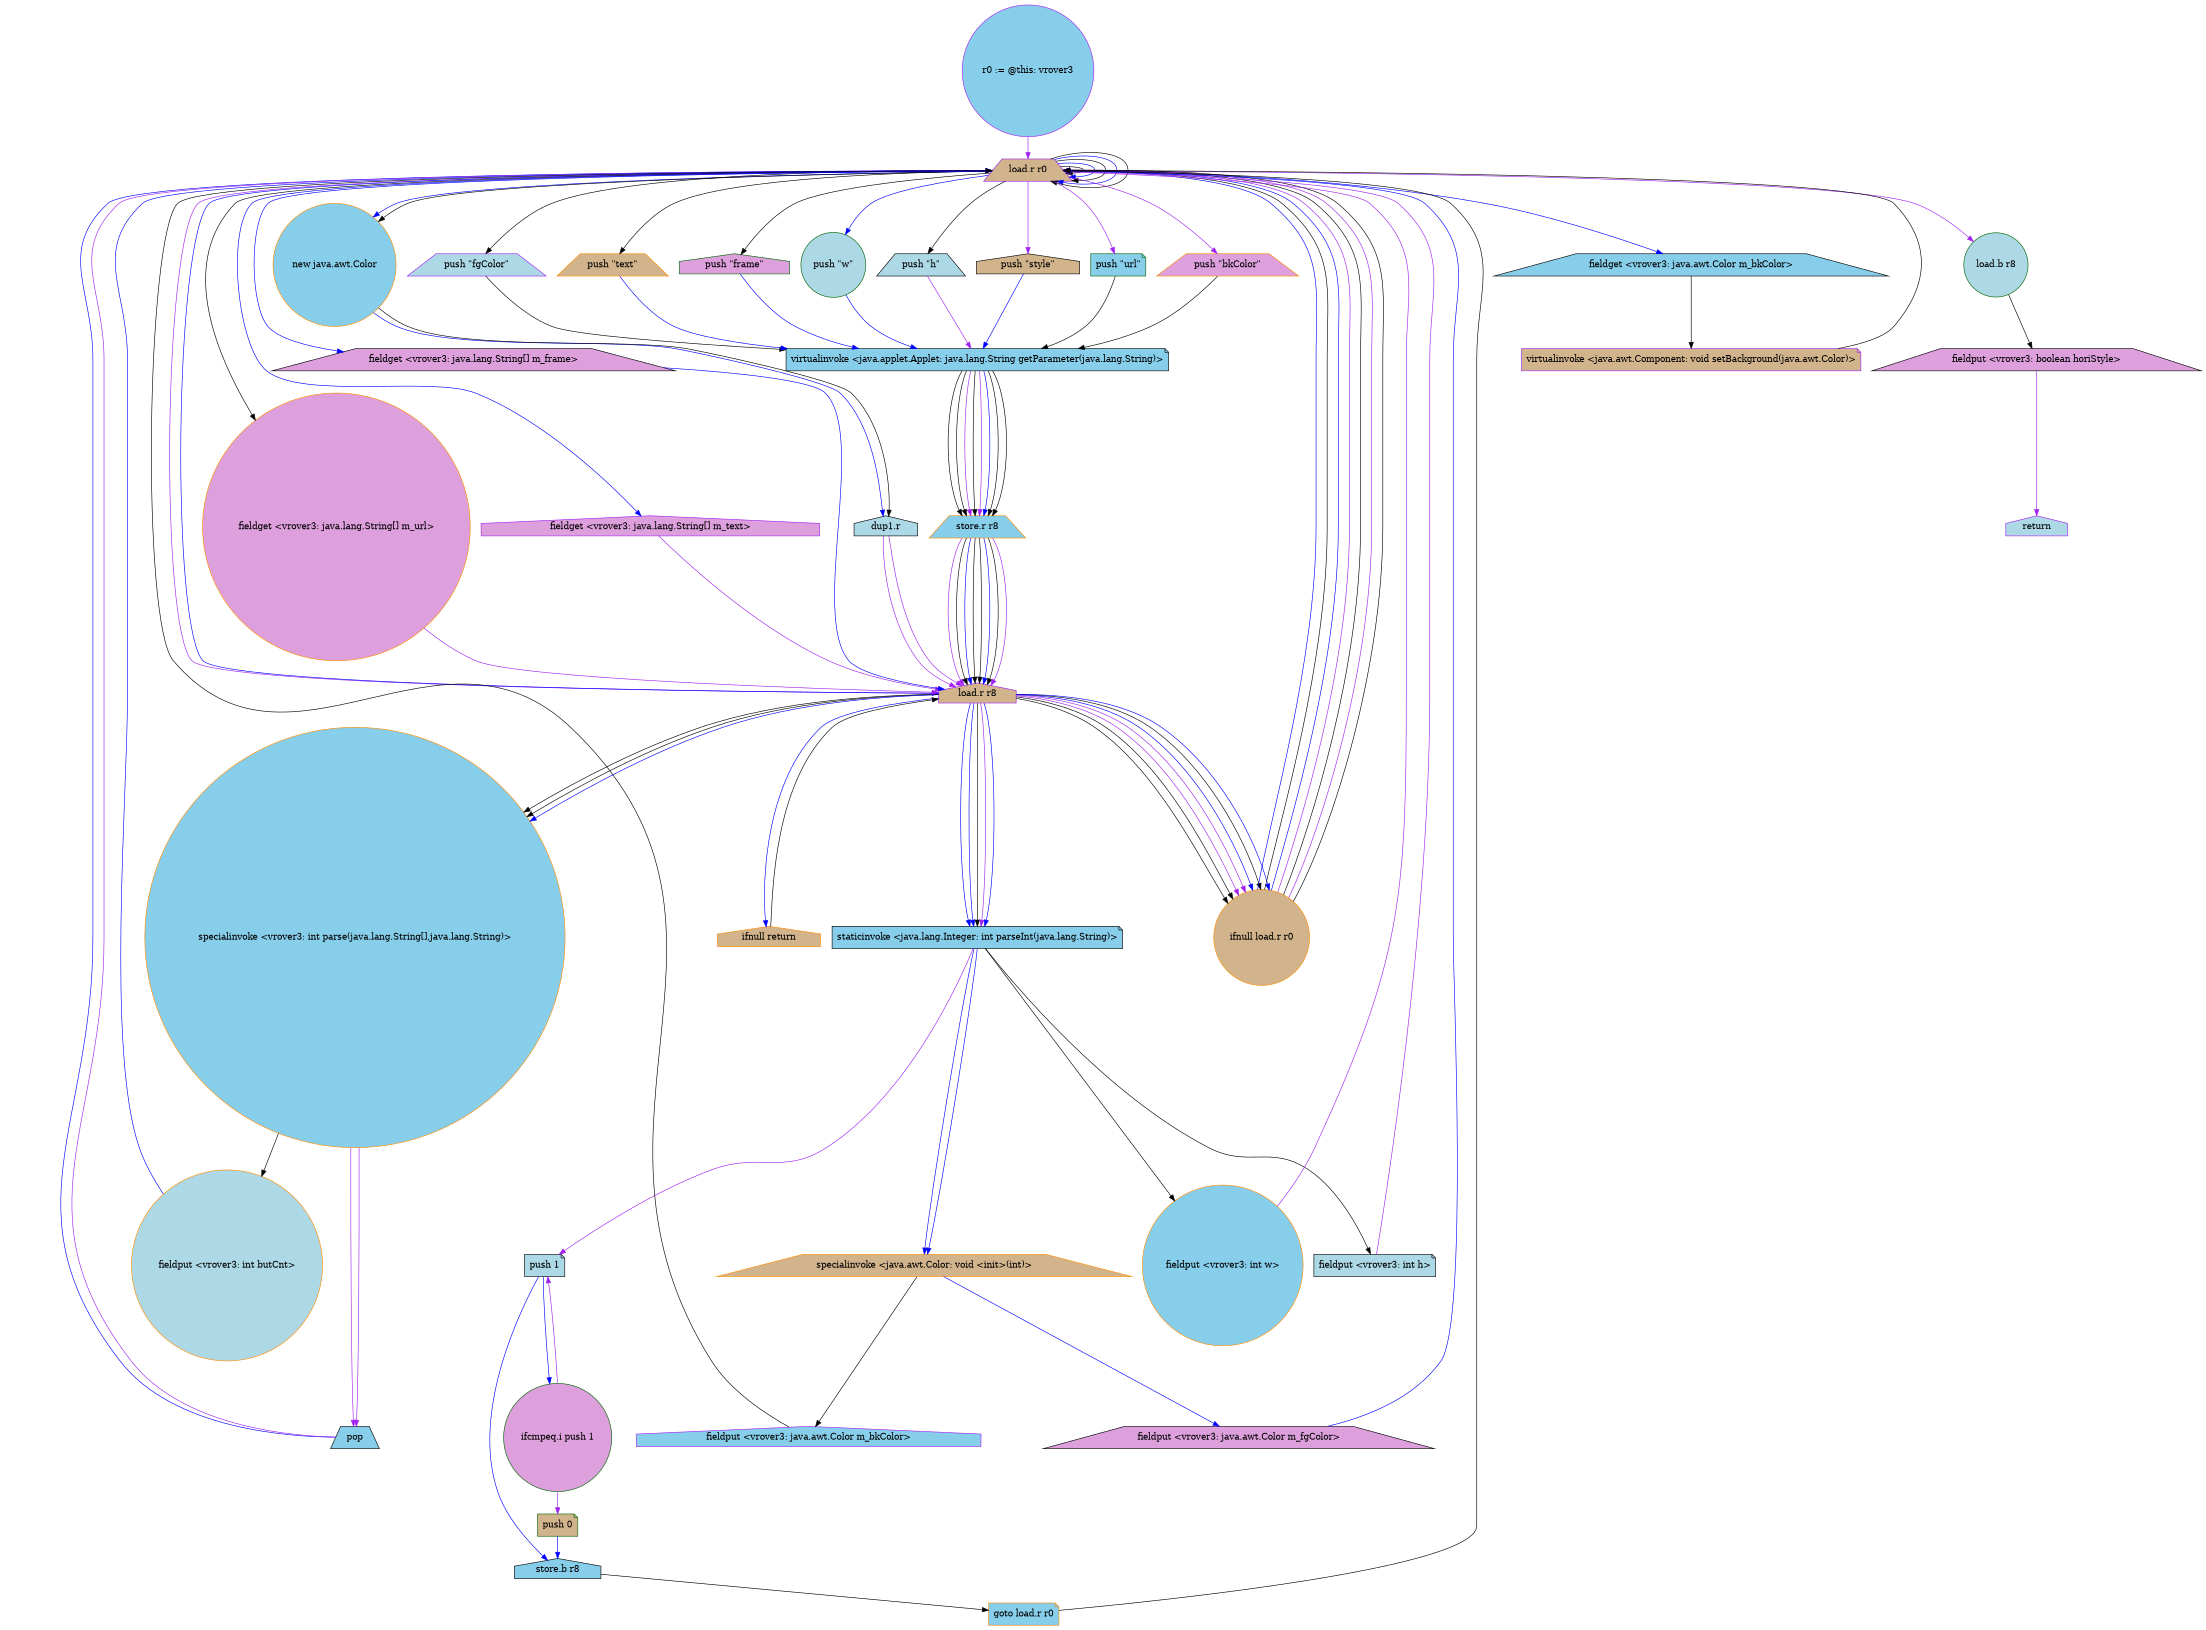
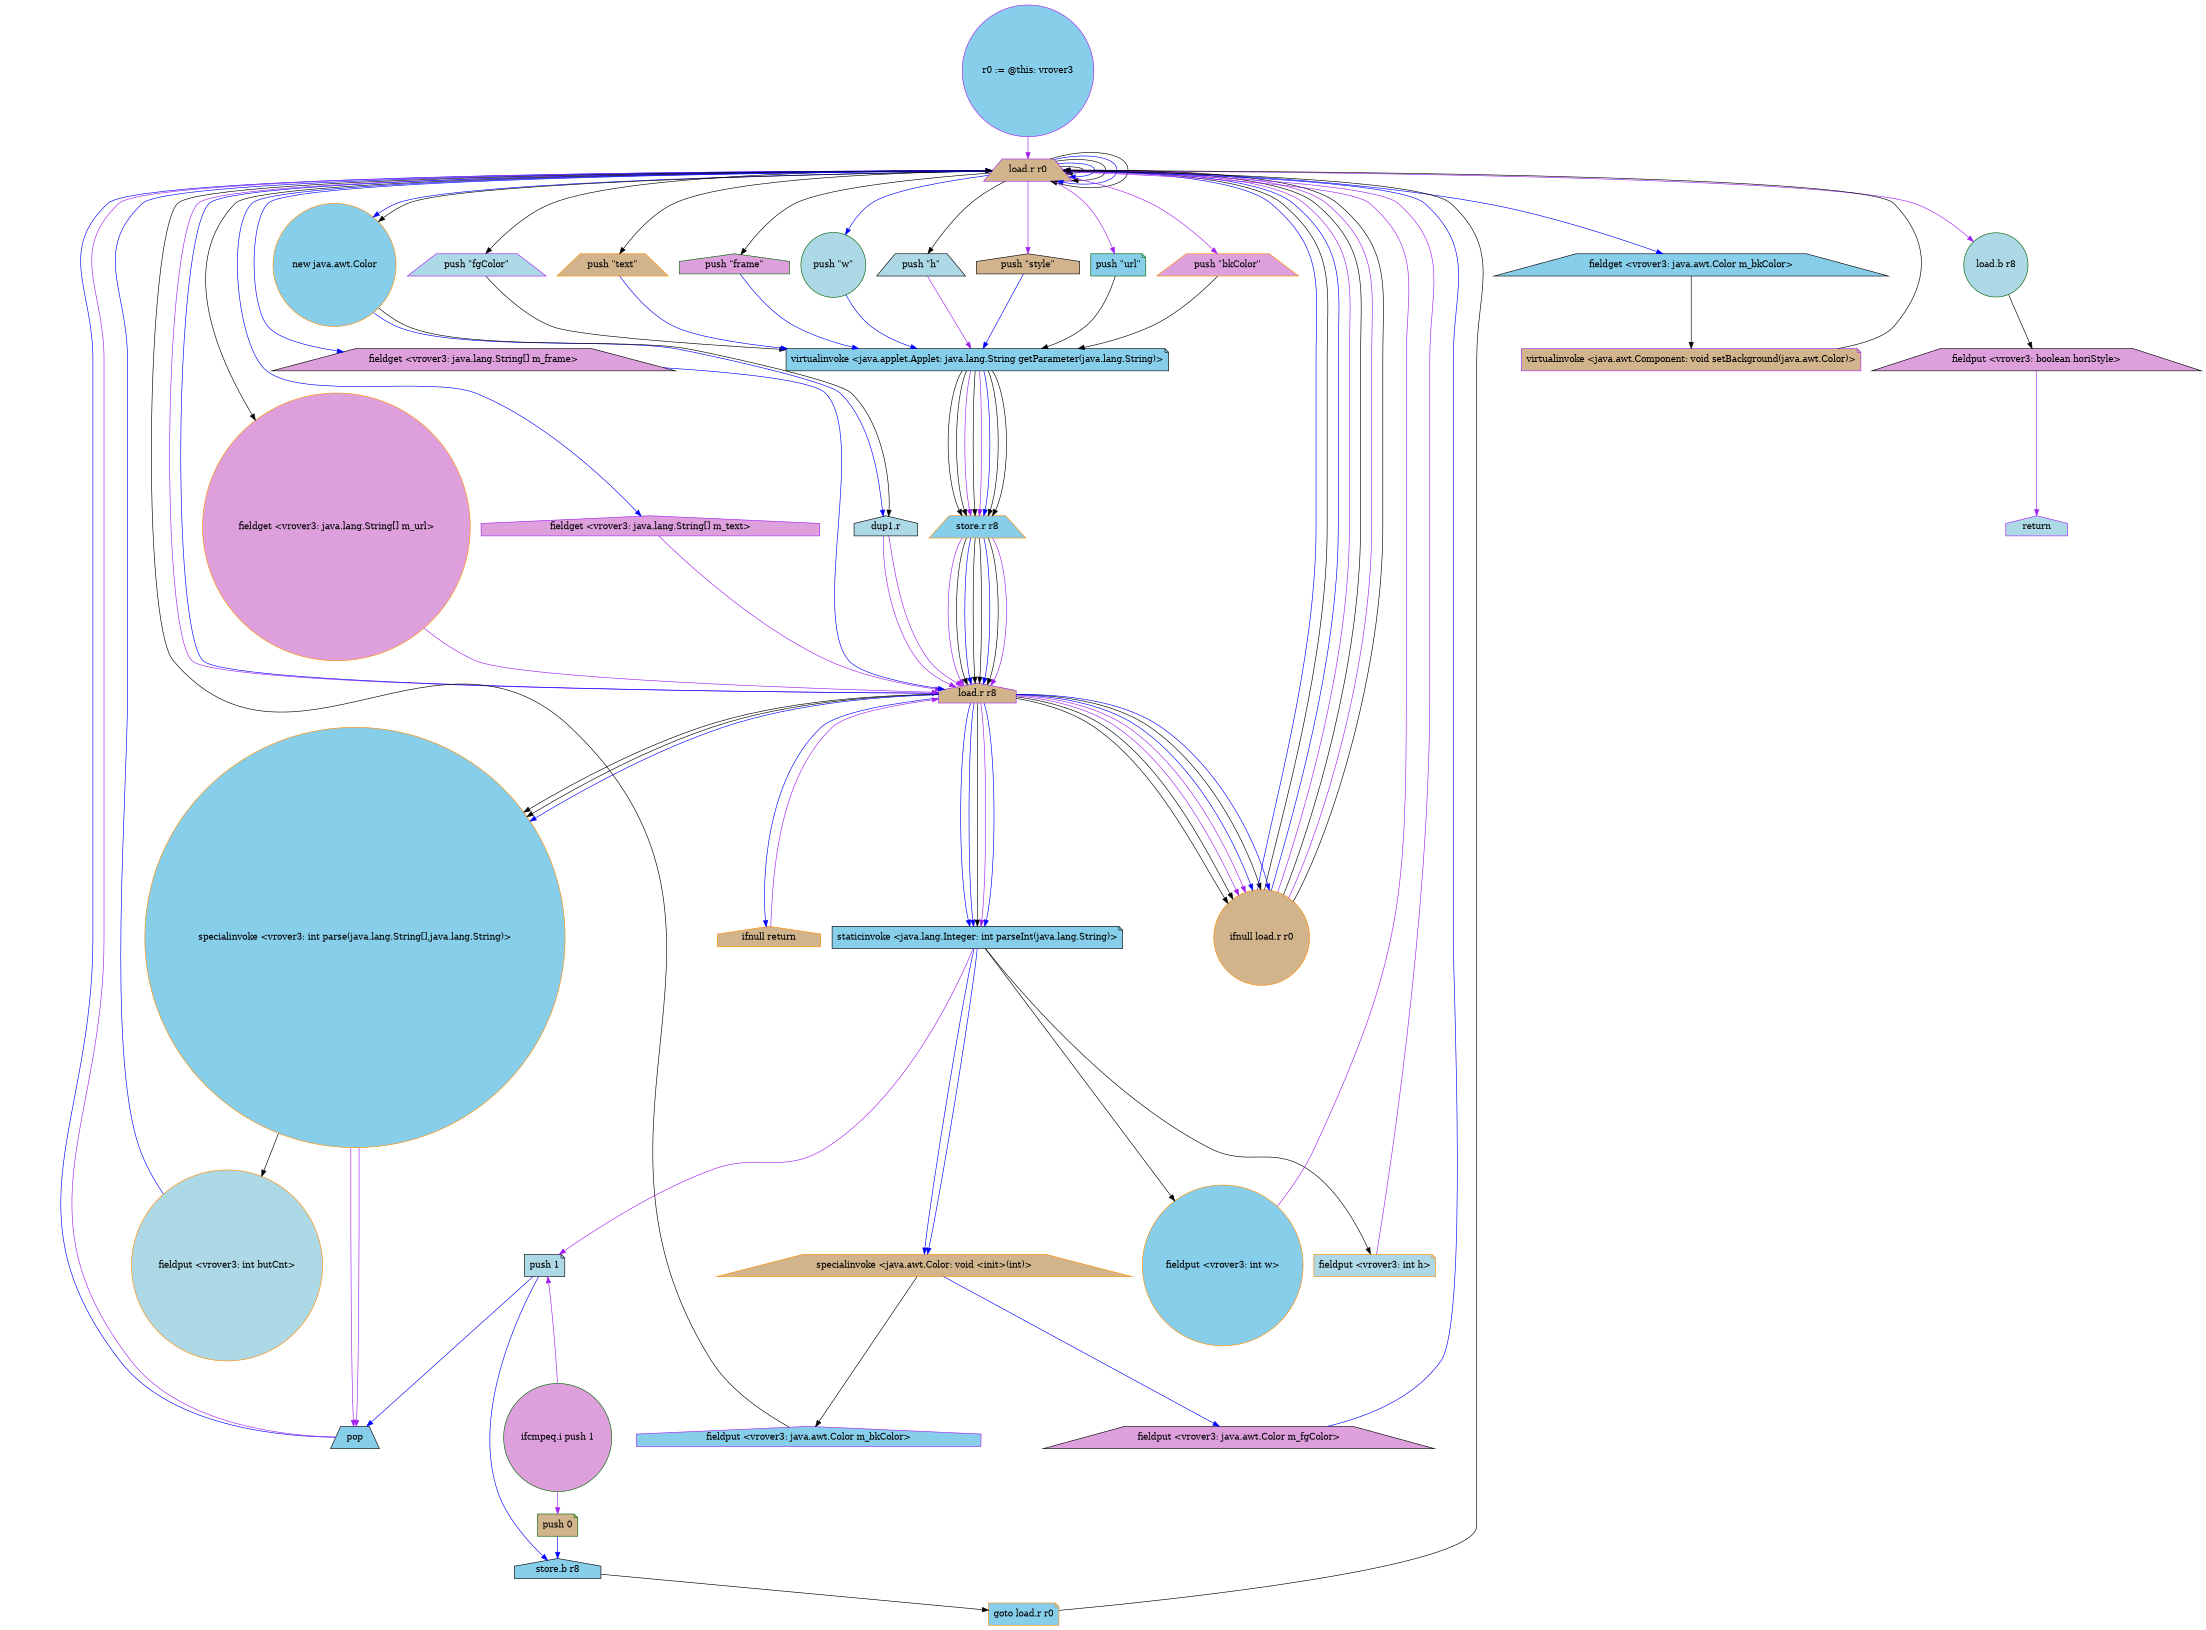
(801, 772) -> (801, 772)
(1375, 1265) -> (1375, 1265)
(545, 1327) -> (452, 1349)
